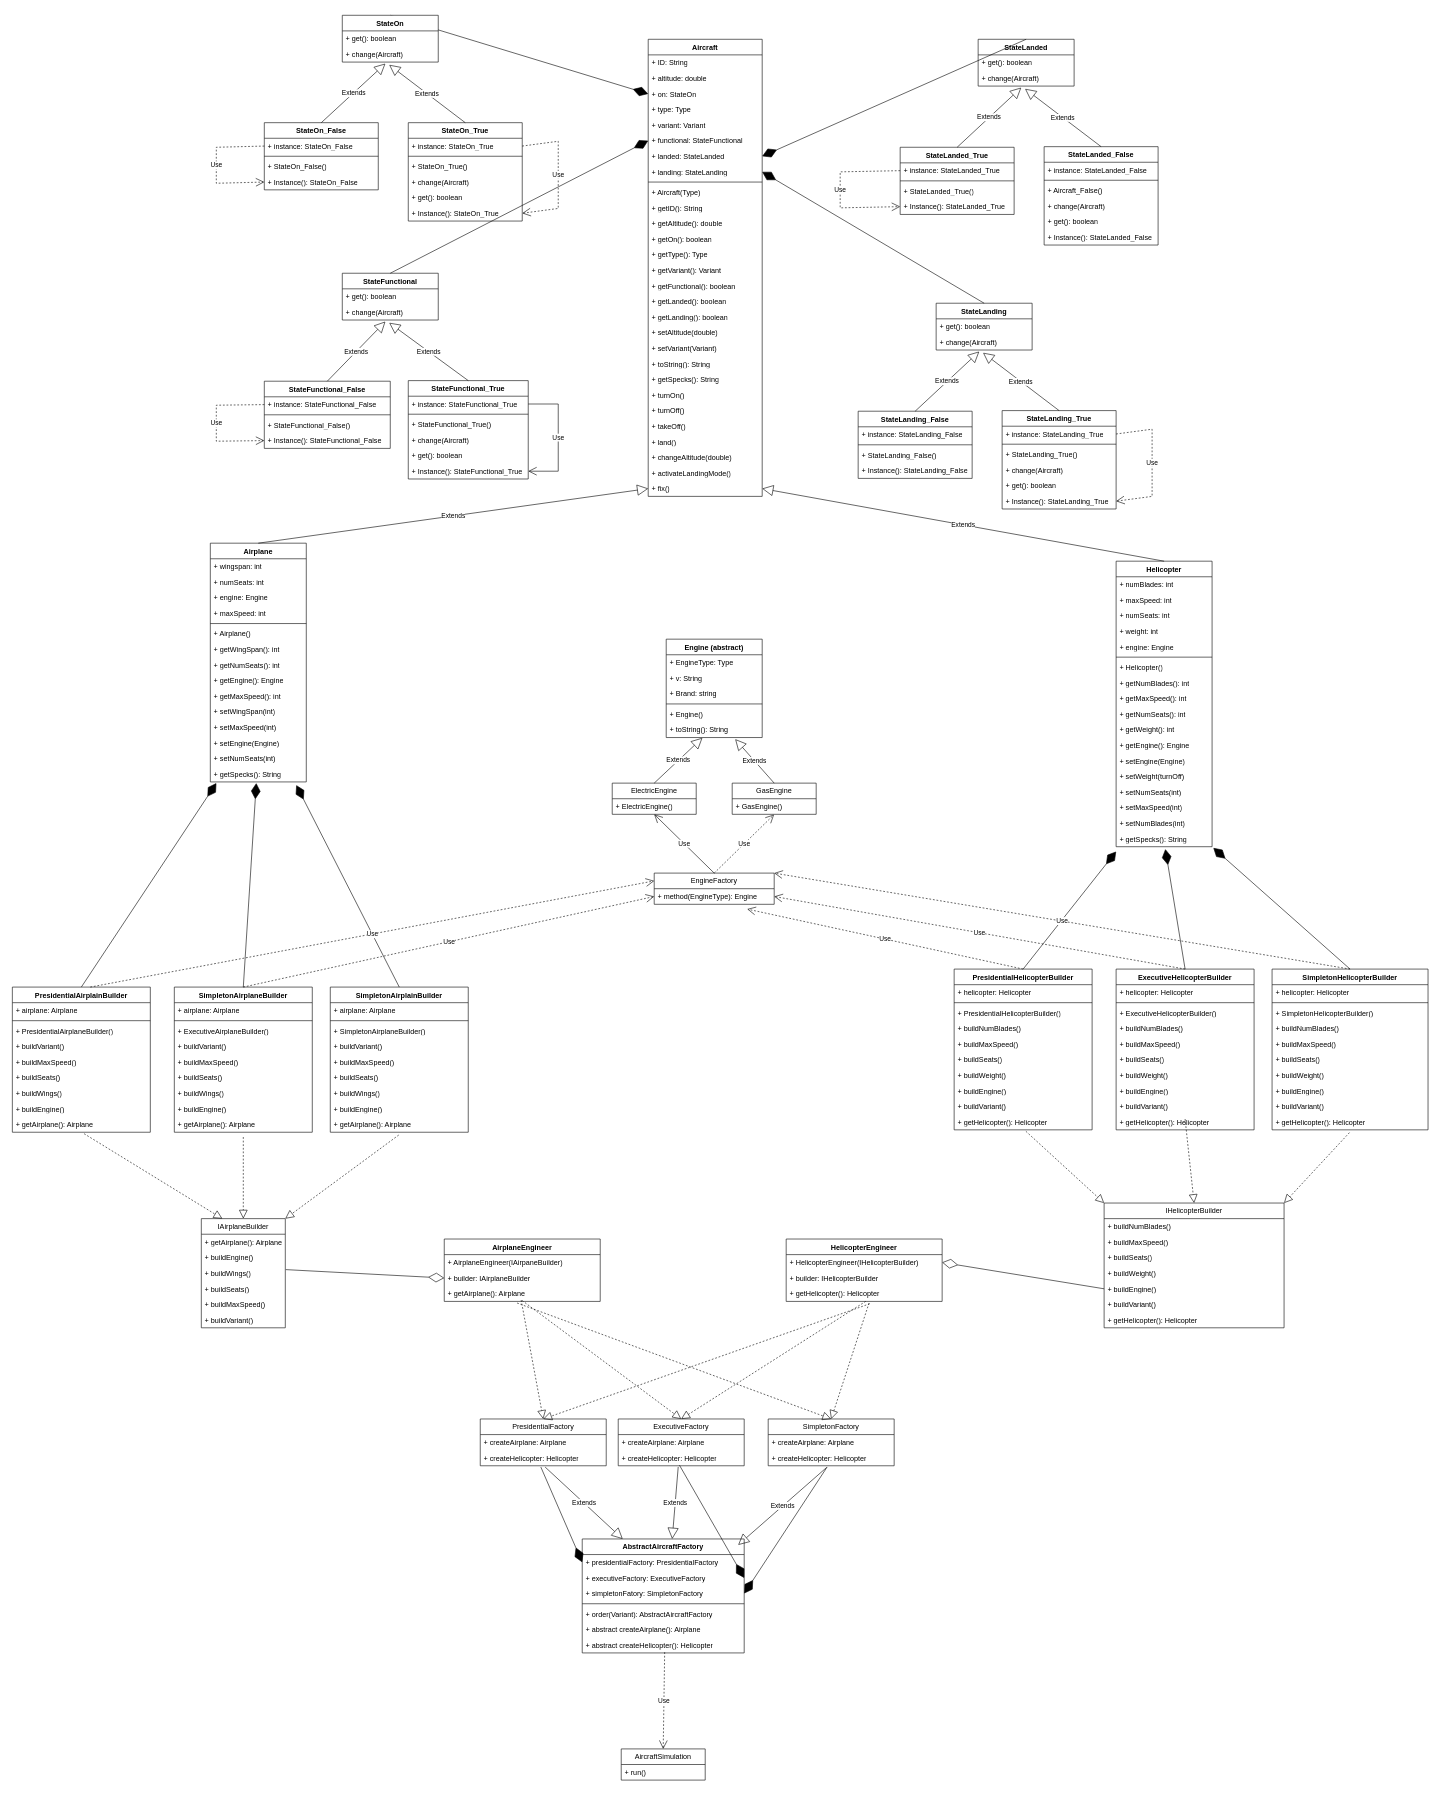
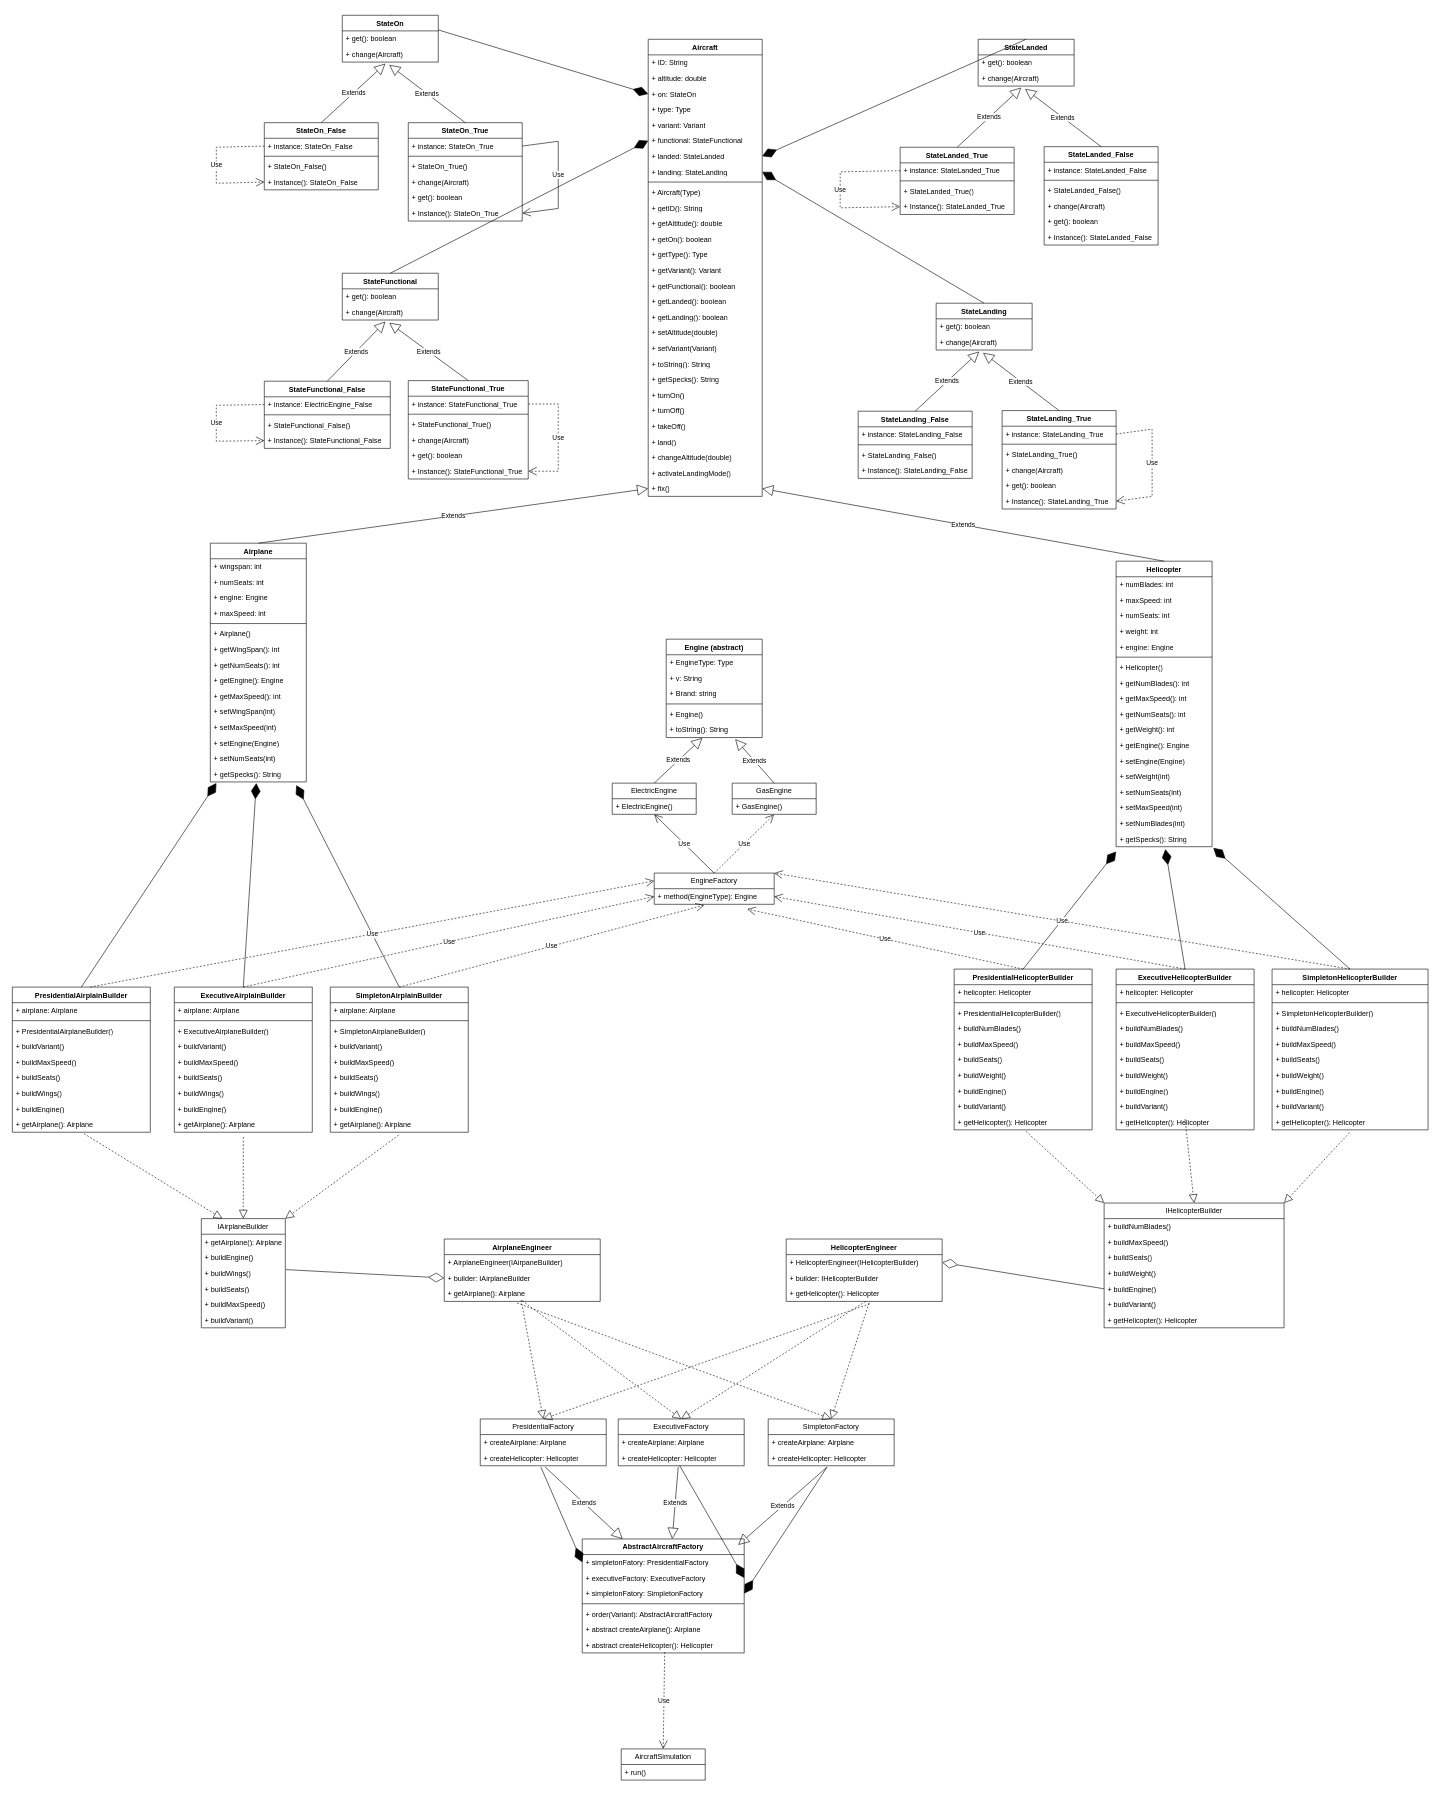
(558, 171) -> (558, 171)
(1081, 191) -> (1088, 191)
(558, 404) -> (558, 404)
(328, 410) -> (326, 405)
(1158, 777) -> (1149, 777)
none -> (592, 936)
(243, 996) -> (243, 996)
(662, 1563) -> (655, 1563)
